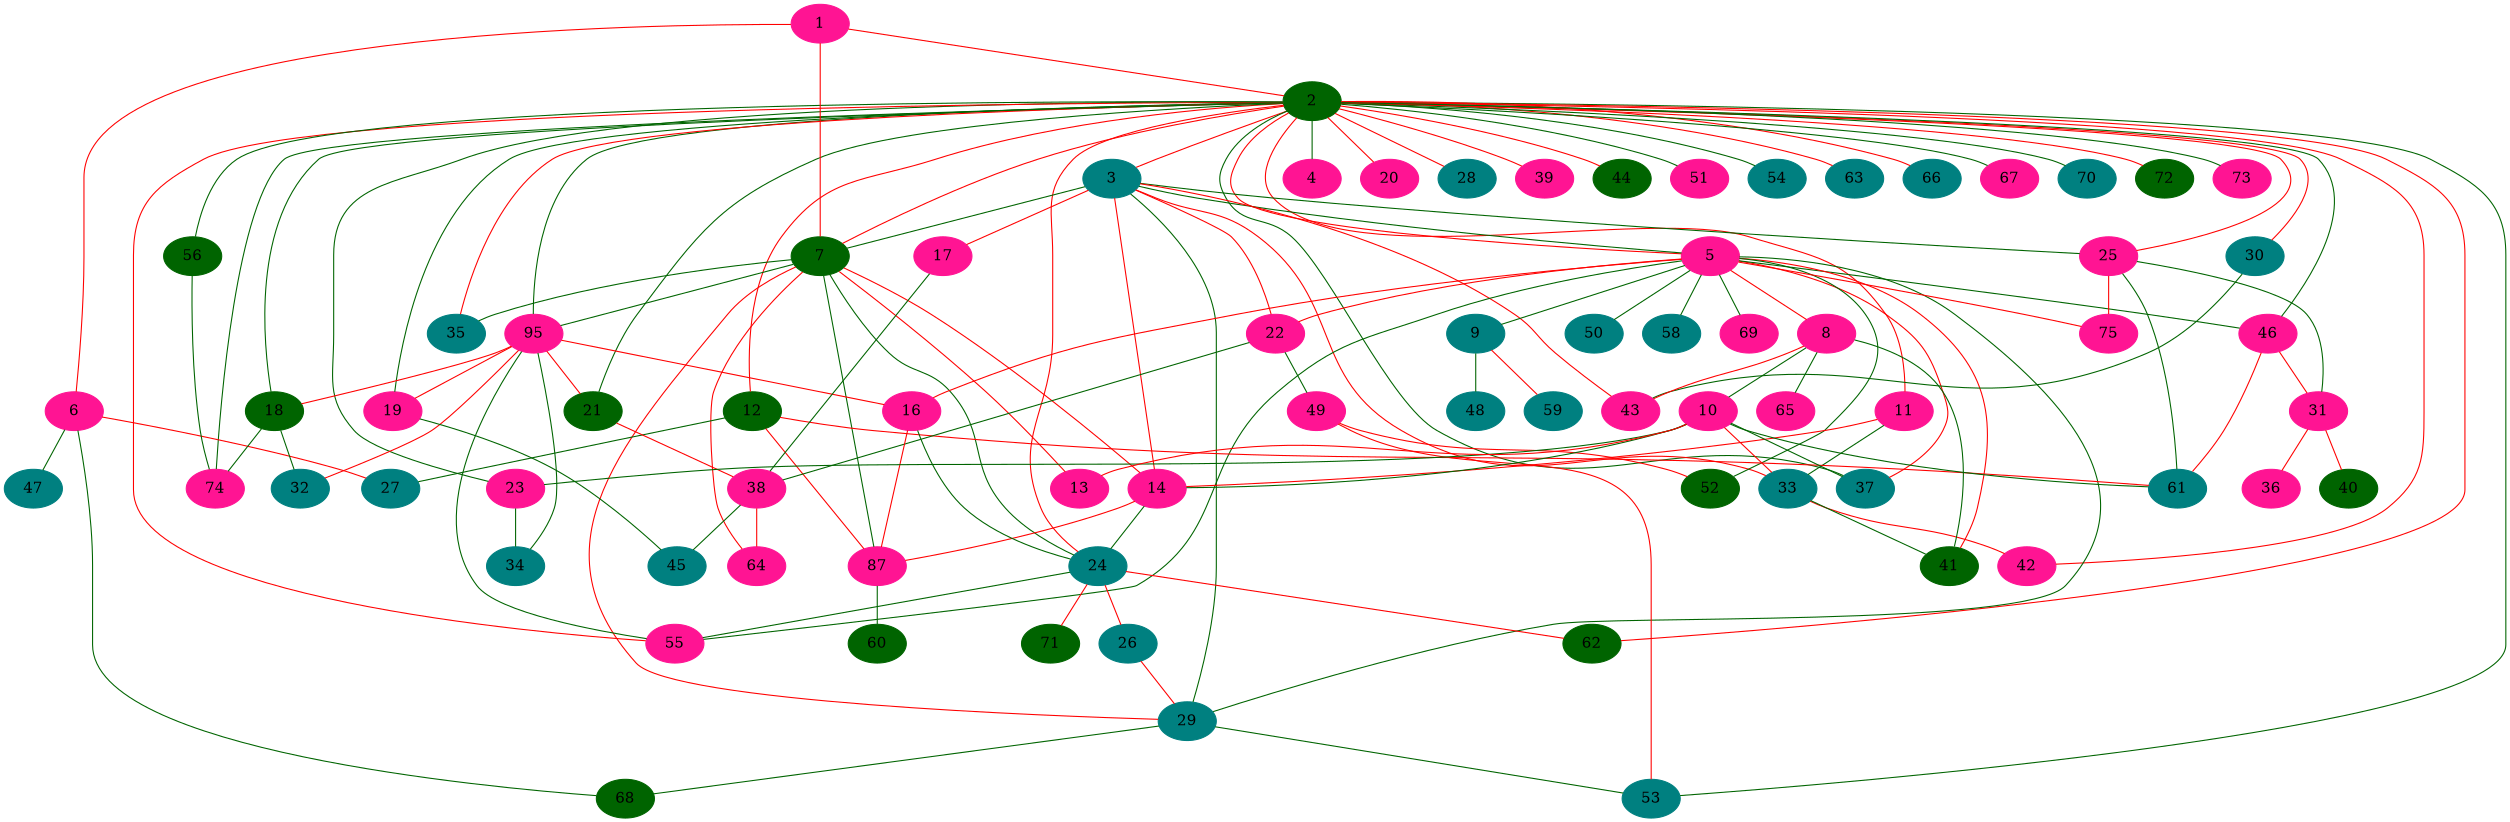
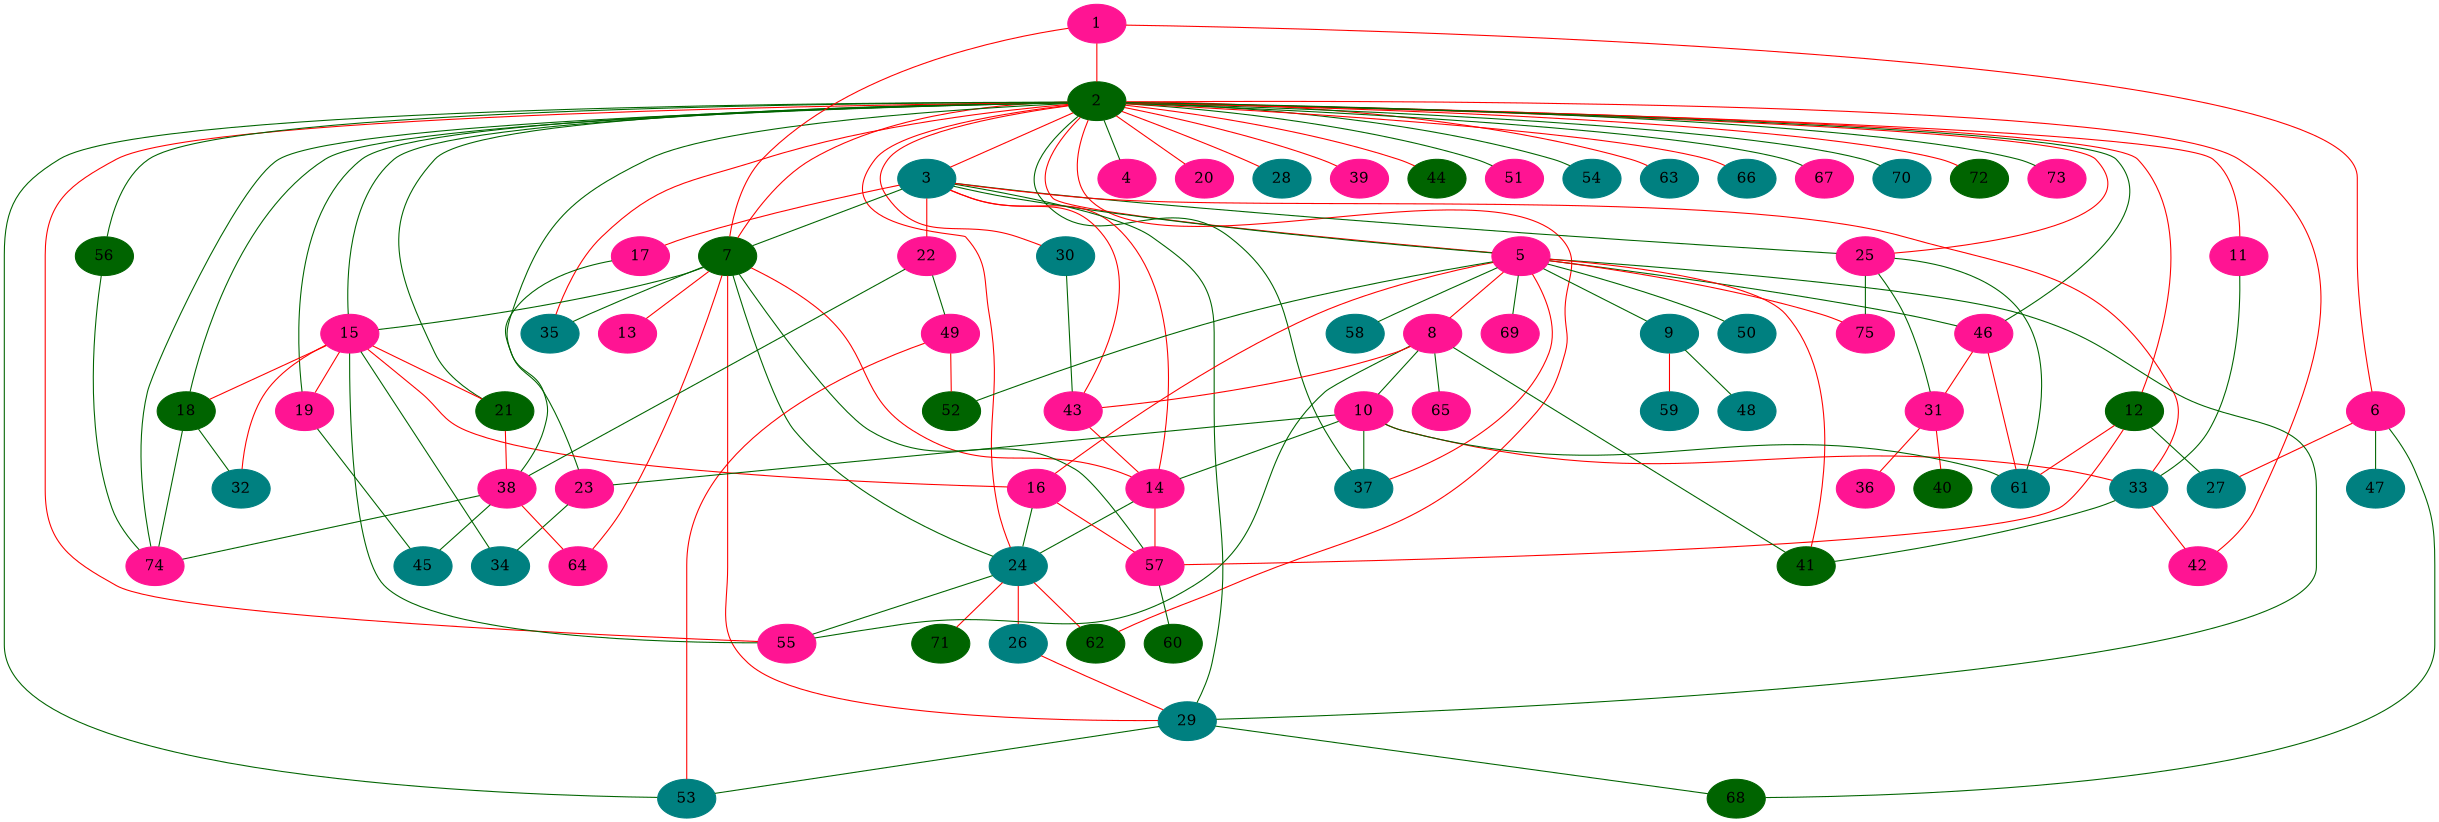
(1402, 295) -> none
(2109, 295) -> (1865, 295)
(534, 334) -> (350, 334)
(1379, 449) -> none
(1671, 451) -> (1114, 450)
(1199, 521) -> (1170, 598)
none -> (331, 527)
(877, 566) -> (1155, 566)
